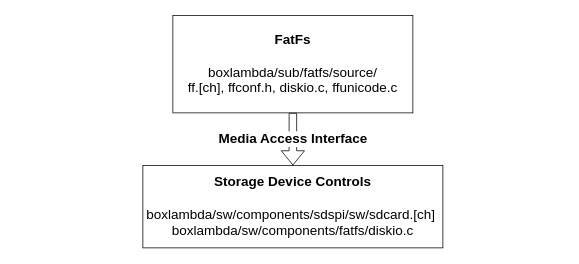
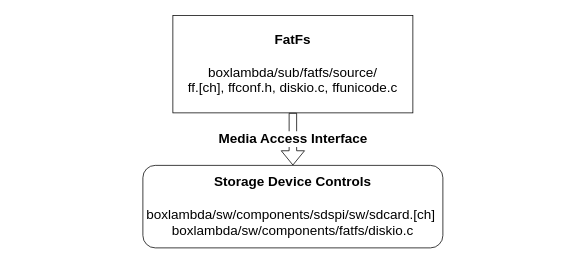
(293, 207) -> (293, 207)
